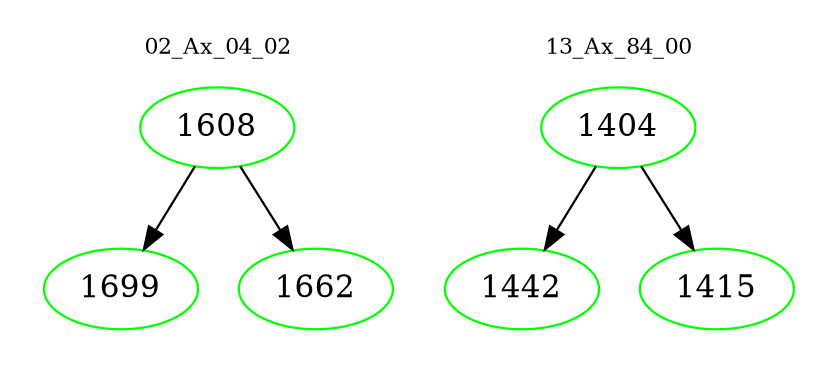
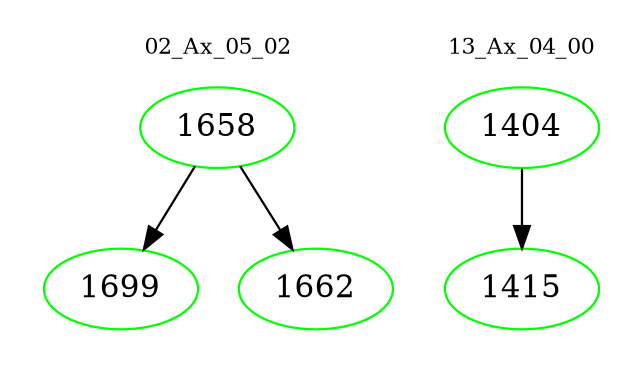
(218, 48) -> (218, 48)
(619, 48) -> (522, 48)
(217, 128) -> (217, 128)
(522, 289) -> none
